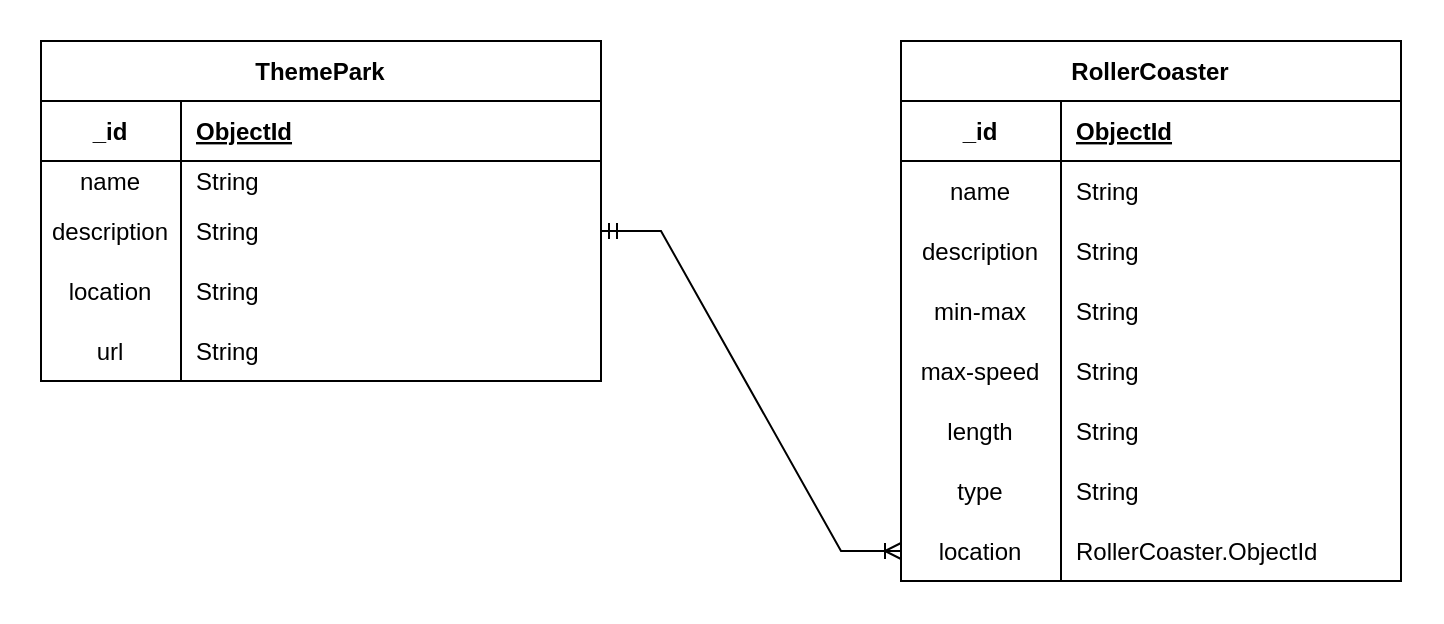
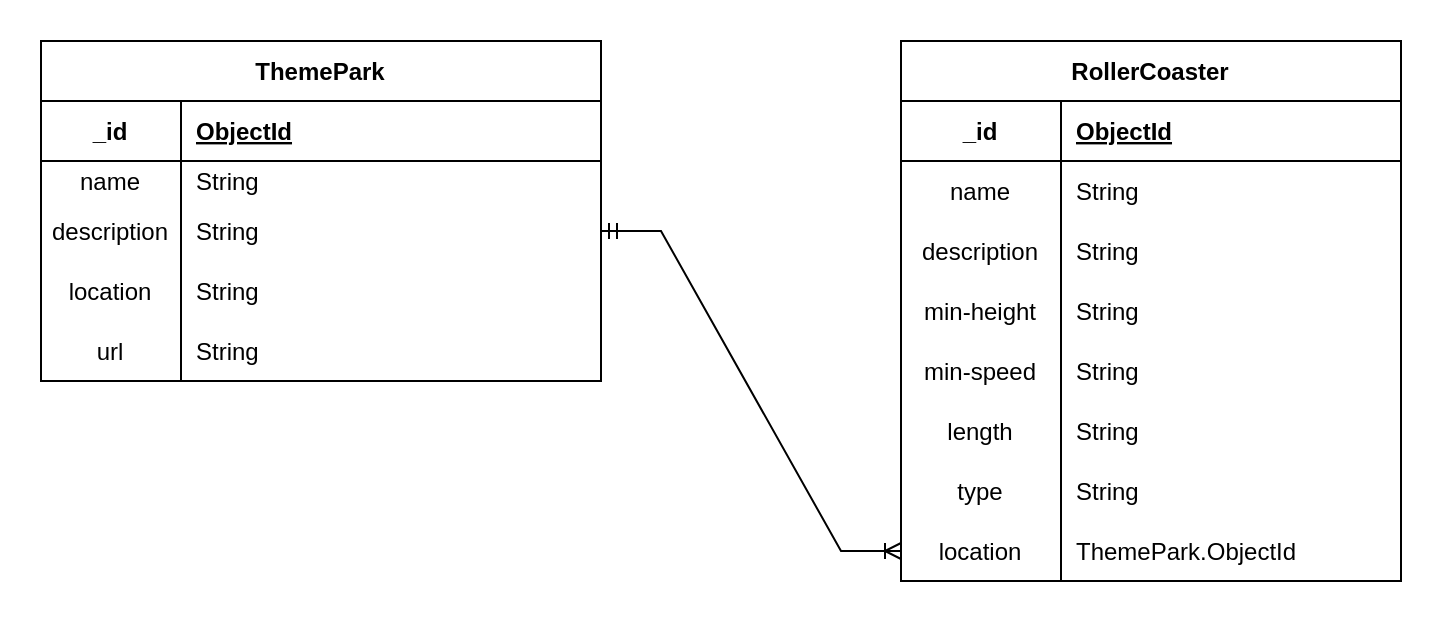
(980, 312) -> (980, 312)
(980, 372) -> (980, 372)
(1214, 552) -> (1194, 552)
